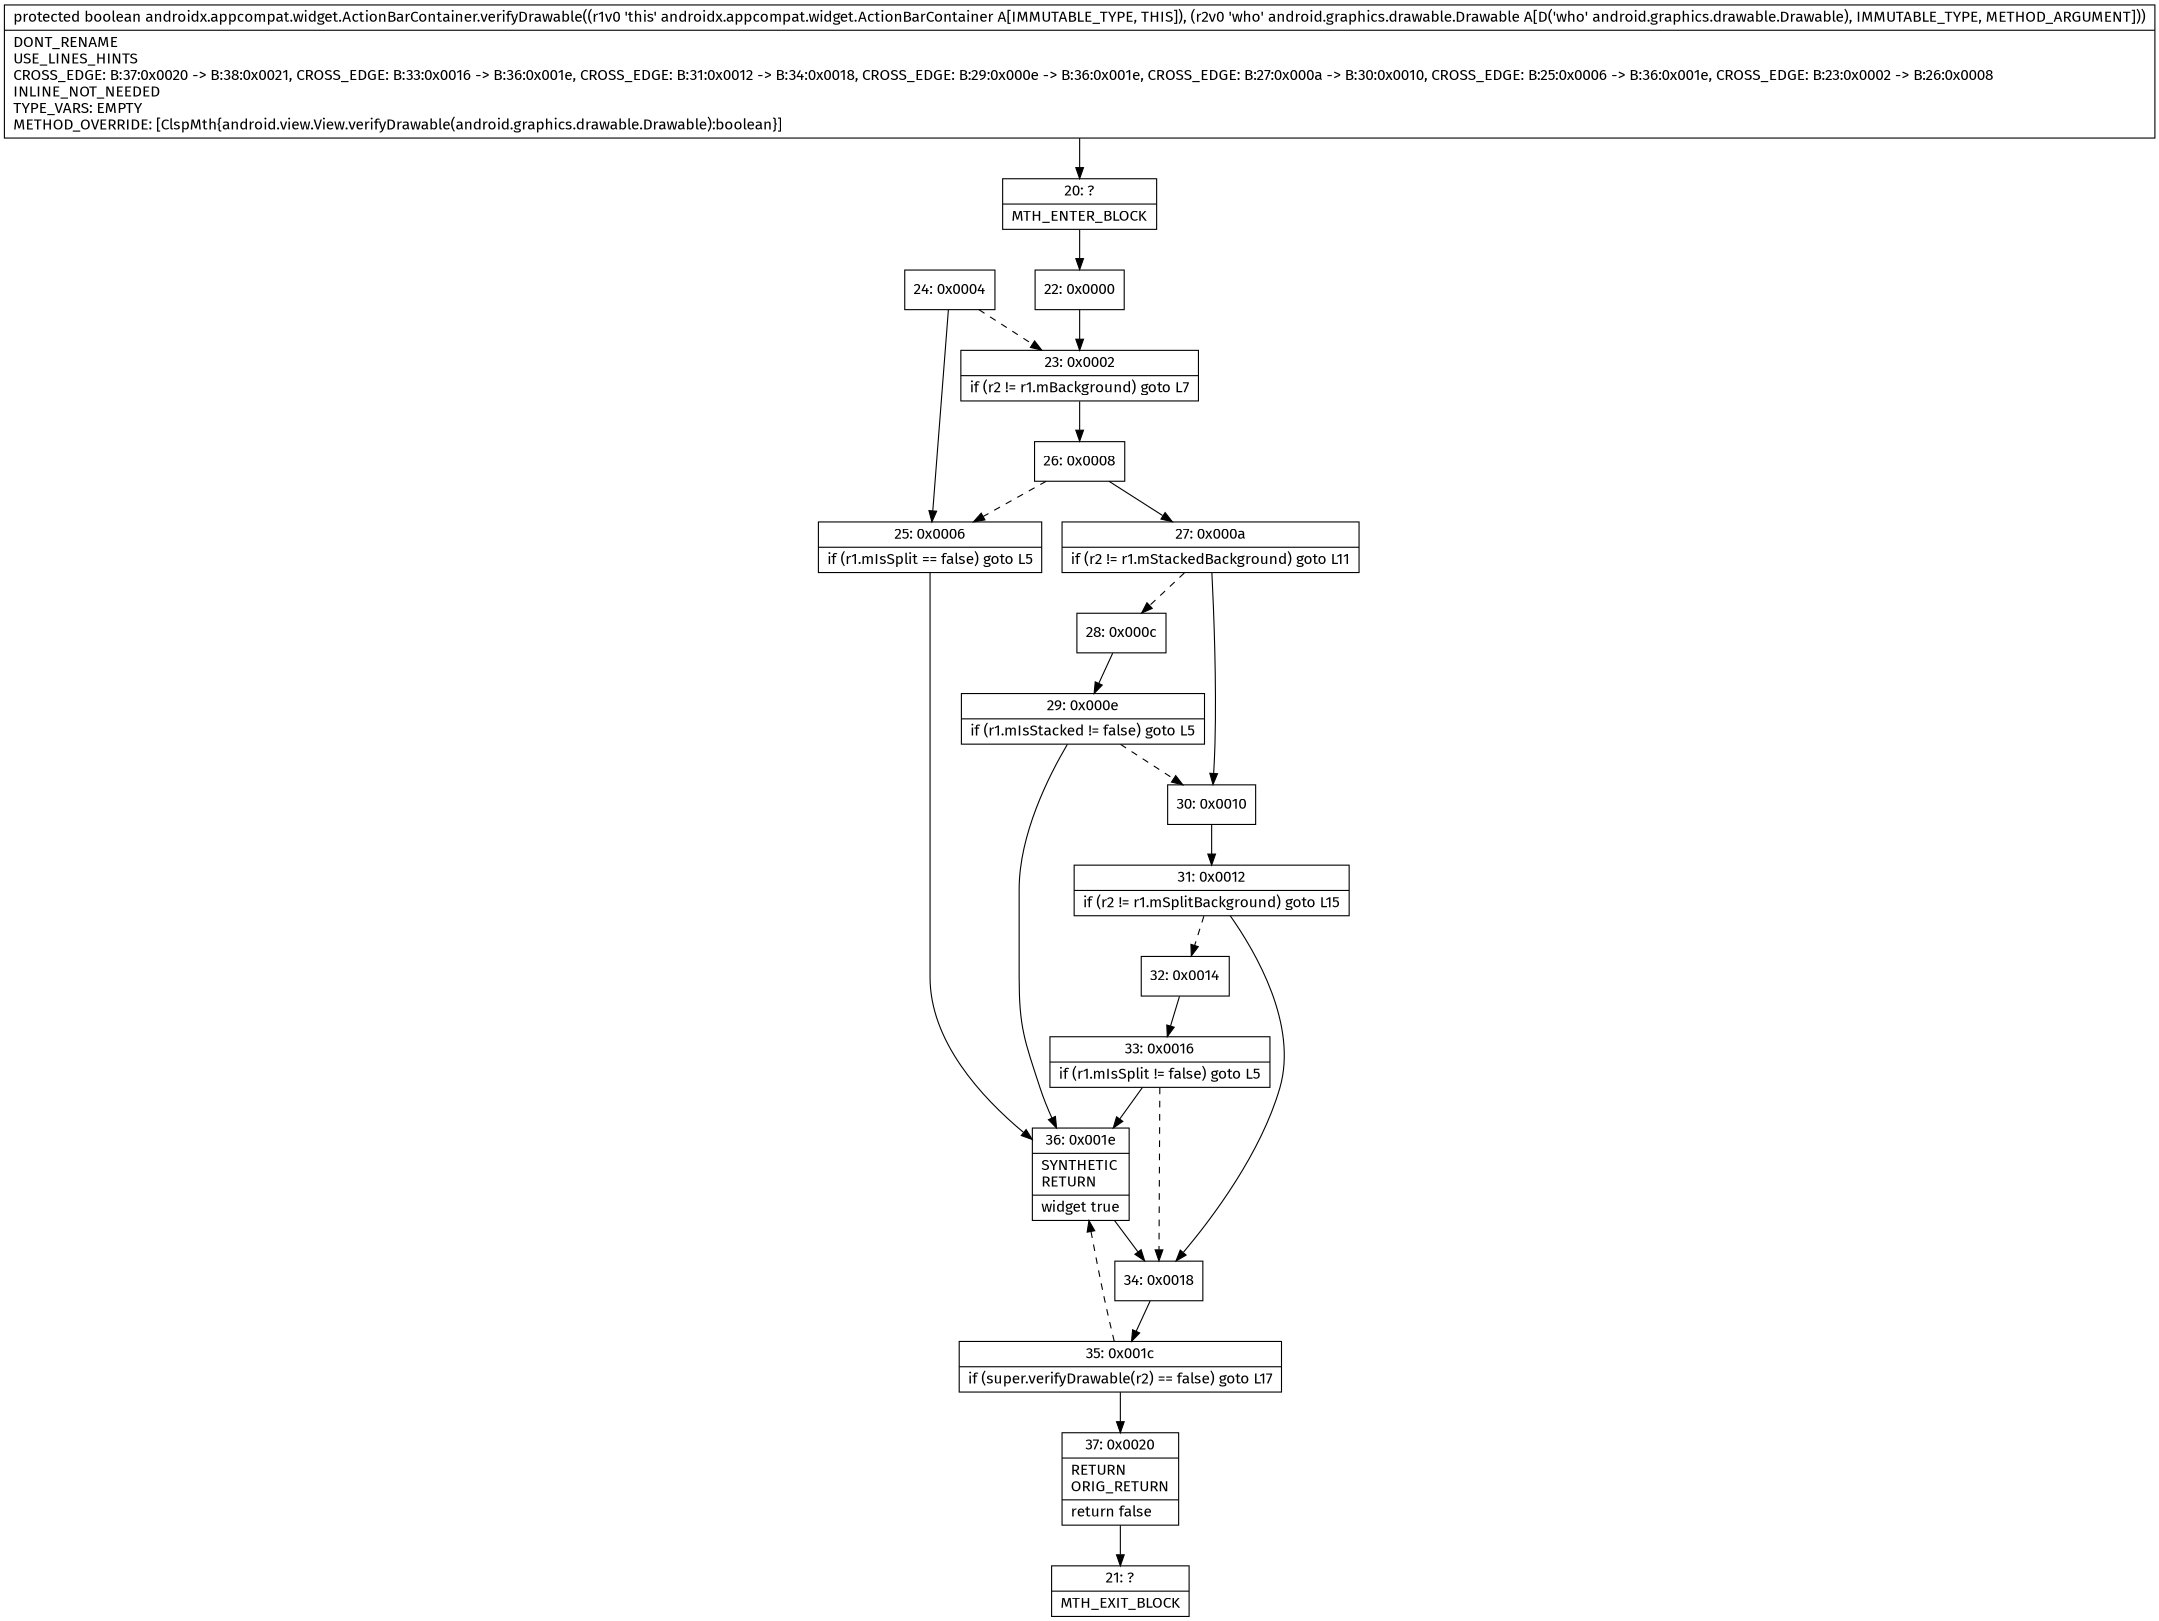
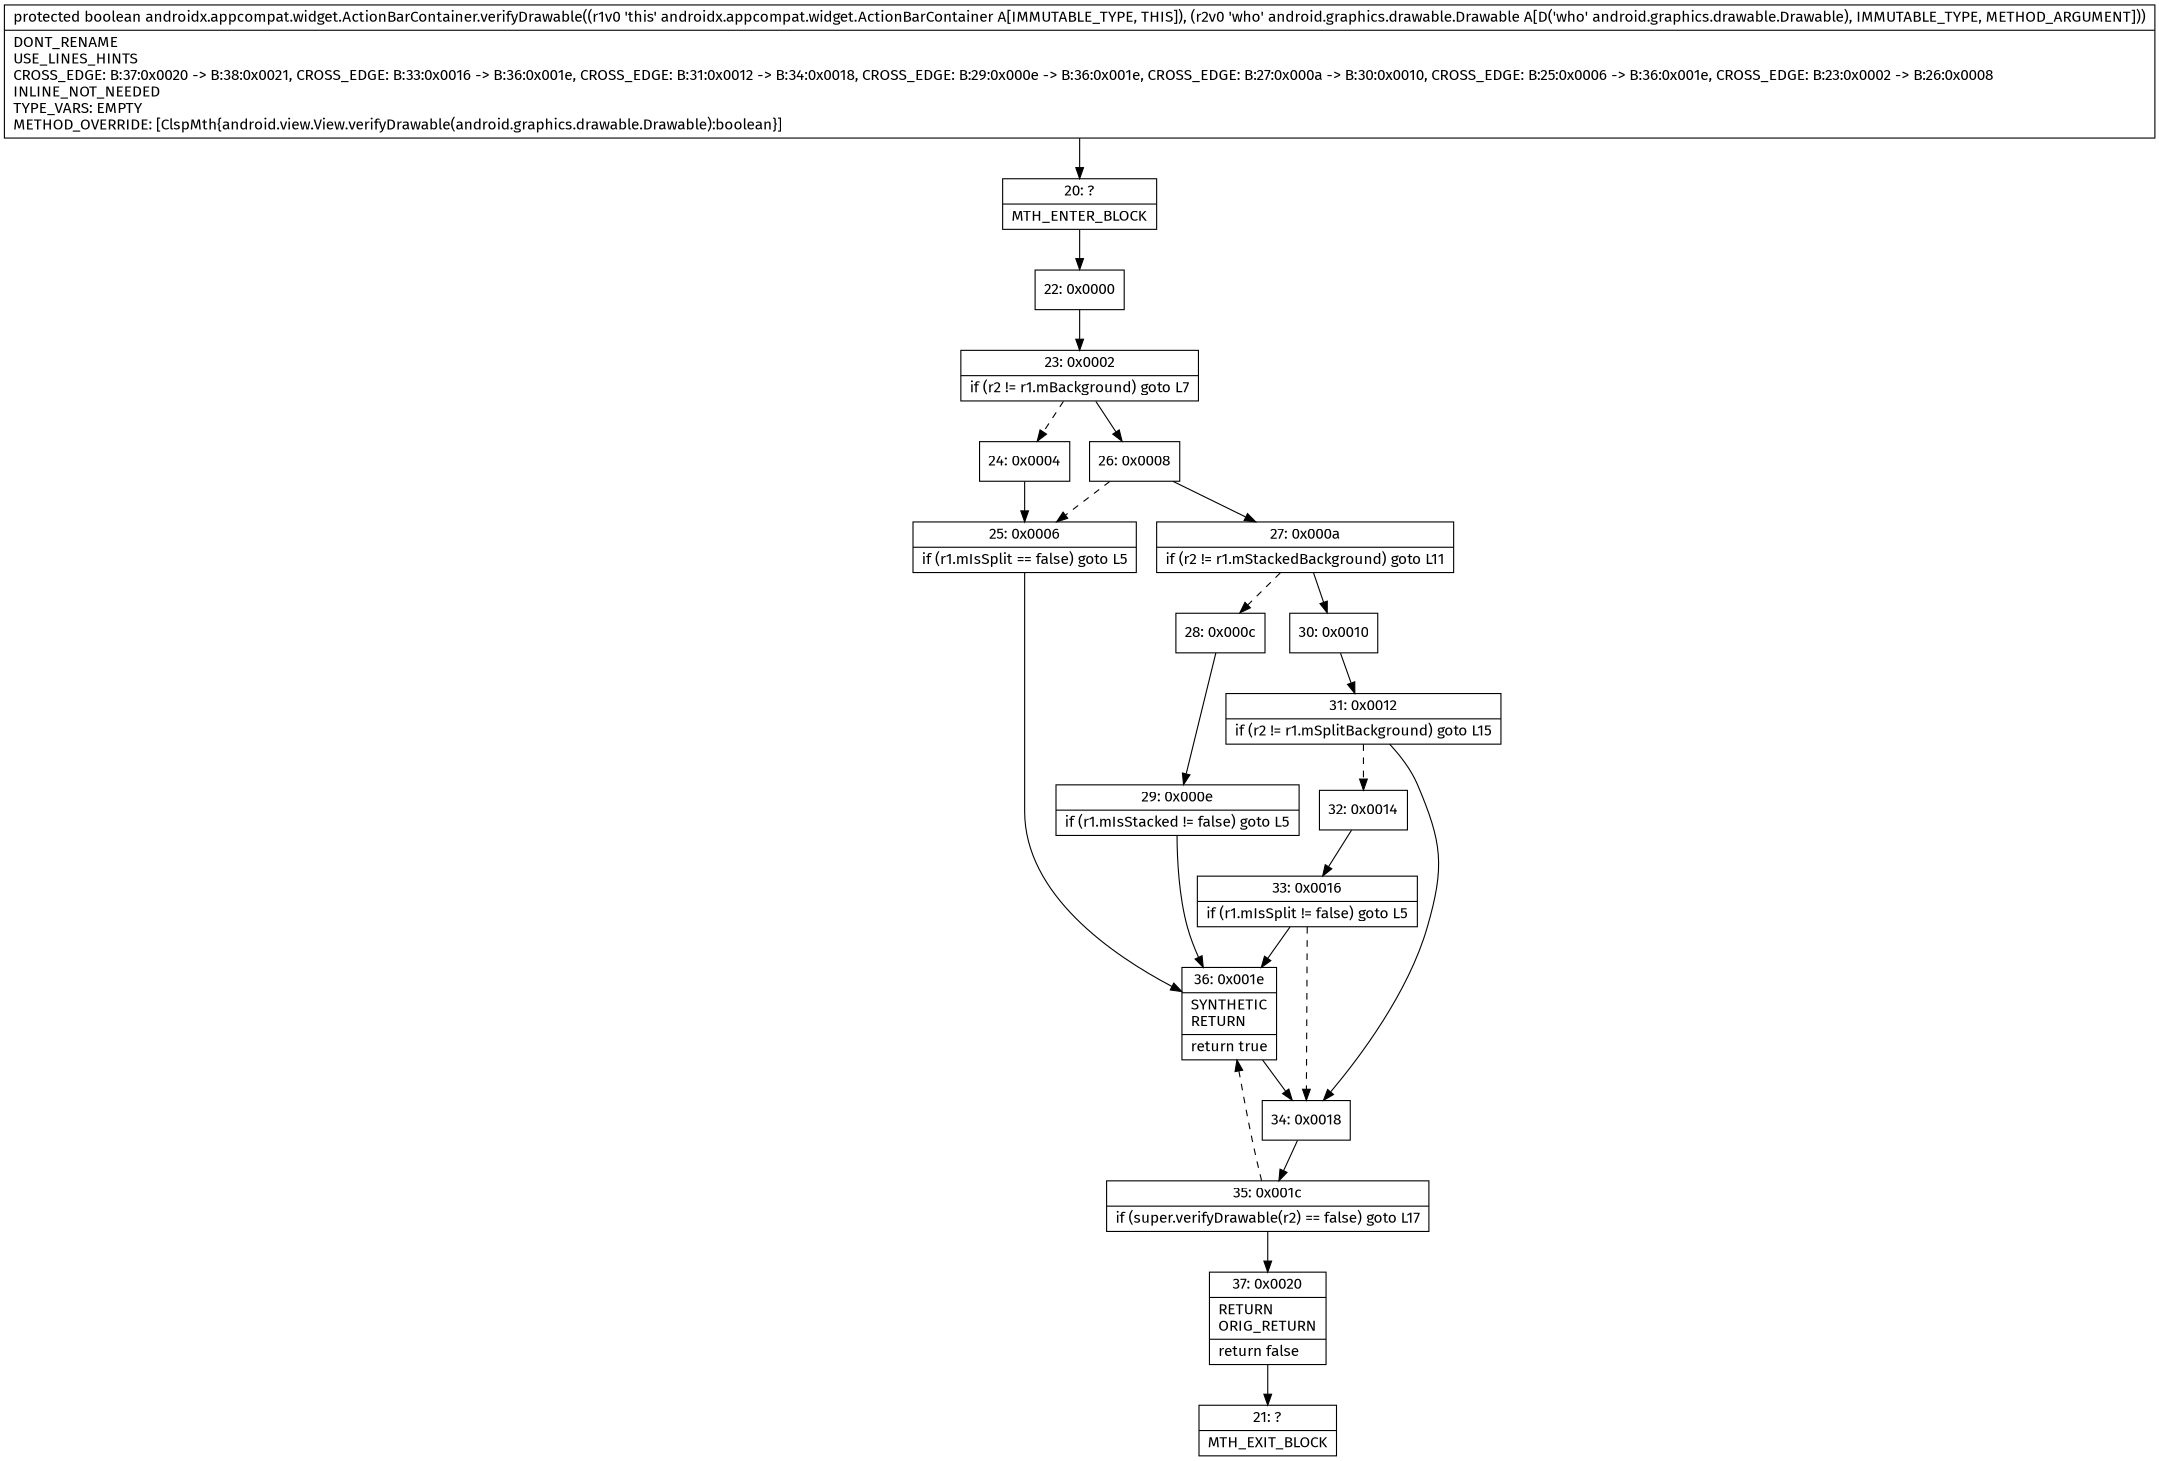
(1006, 327) -> (1053, 417)
(1147, 762) -> none
(1081, 1207) -> (1229, 1047)
